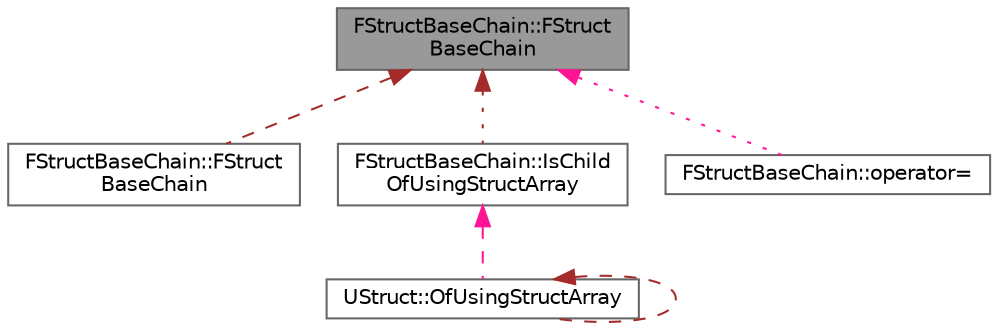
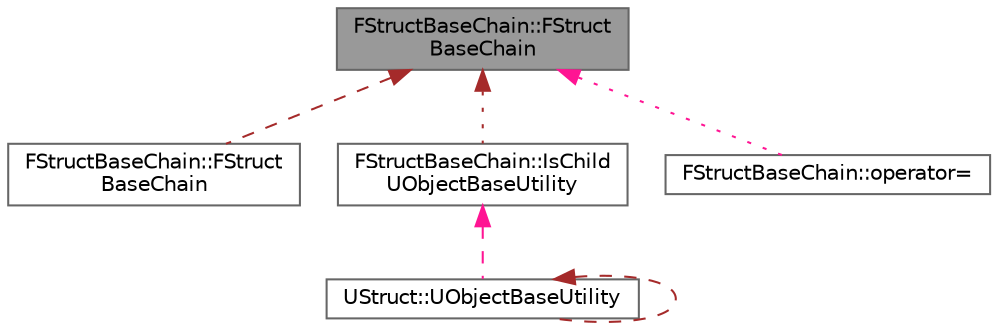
(483, 175) -> (483, 175)
(483, 299) -> (483, 299)
